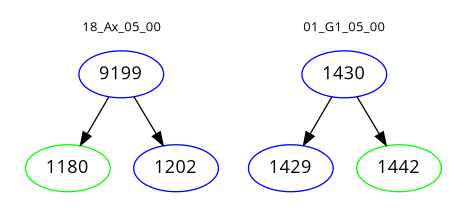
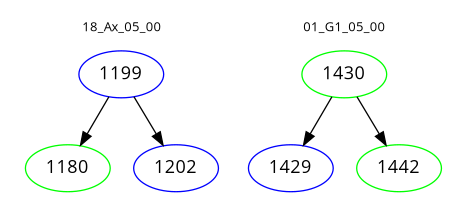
(121, 74) -> (121, 74)
(344, 74) -> (344, 74)
